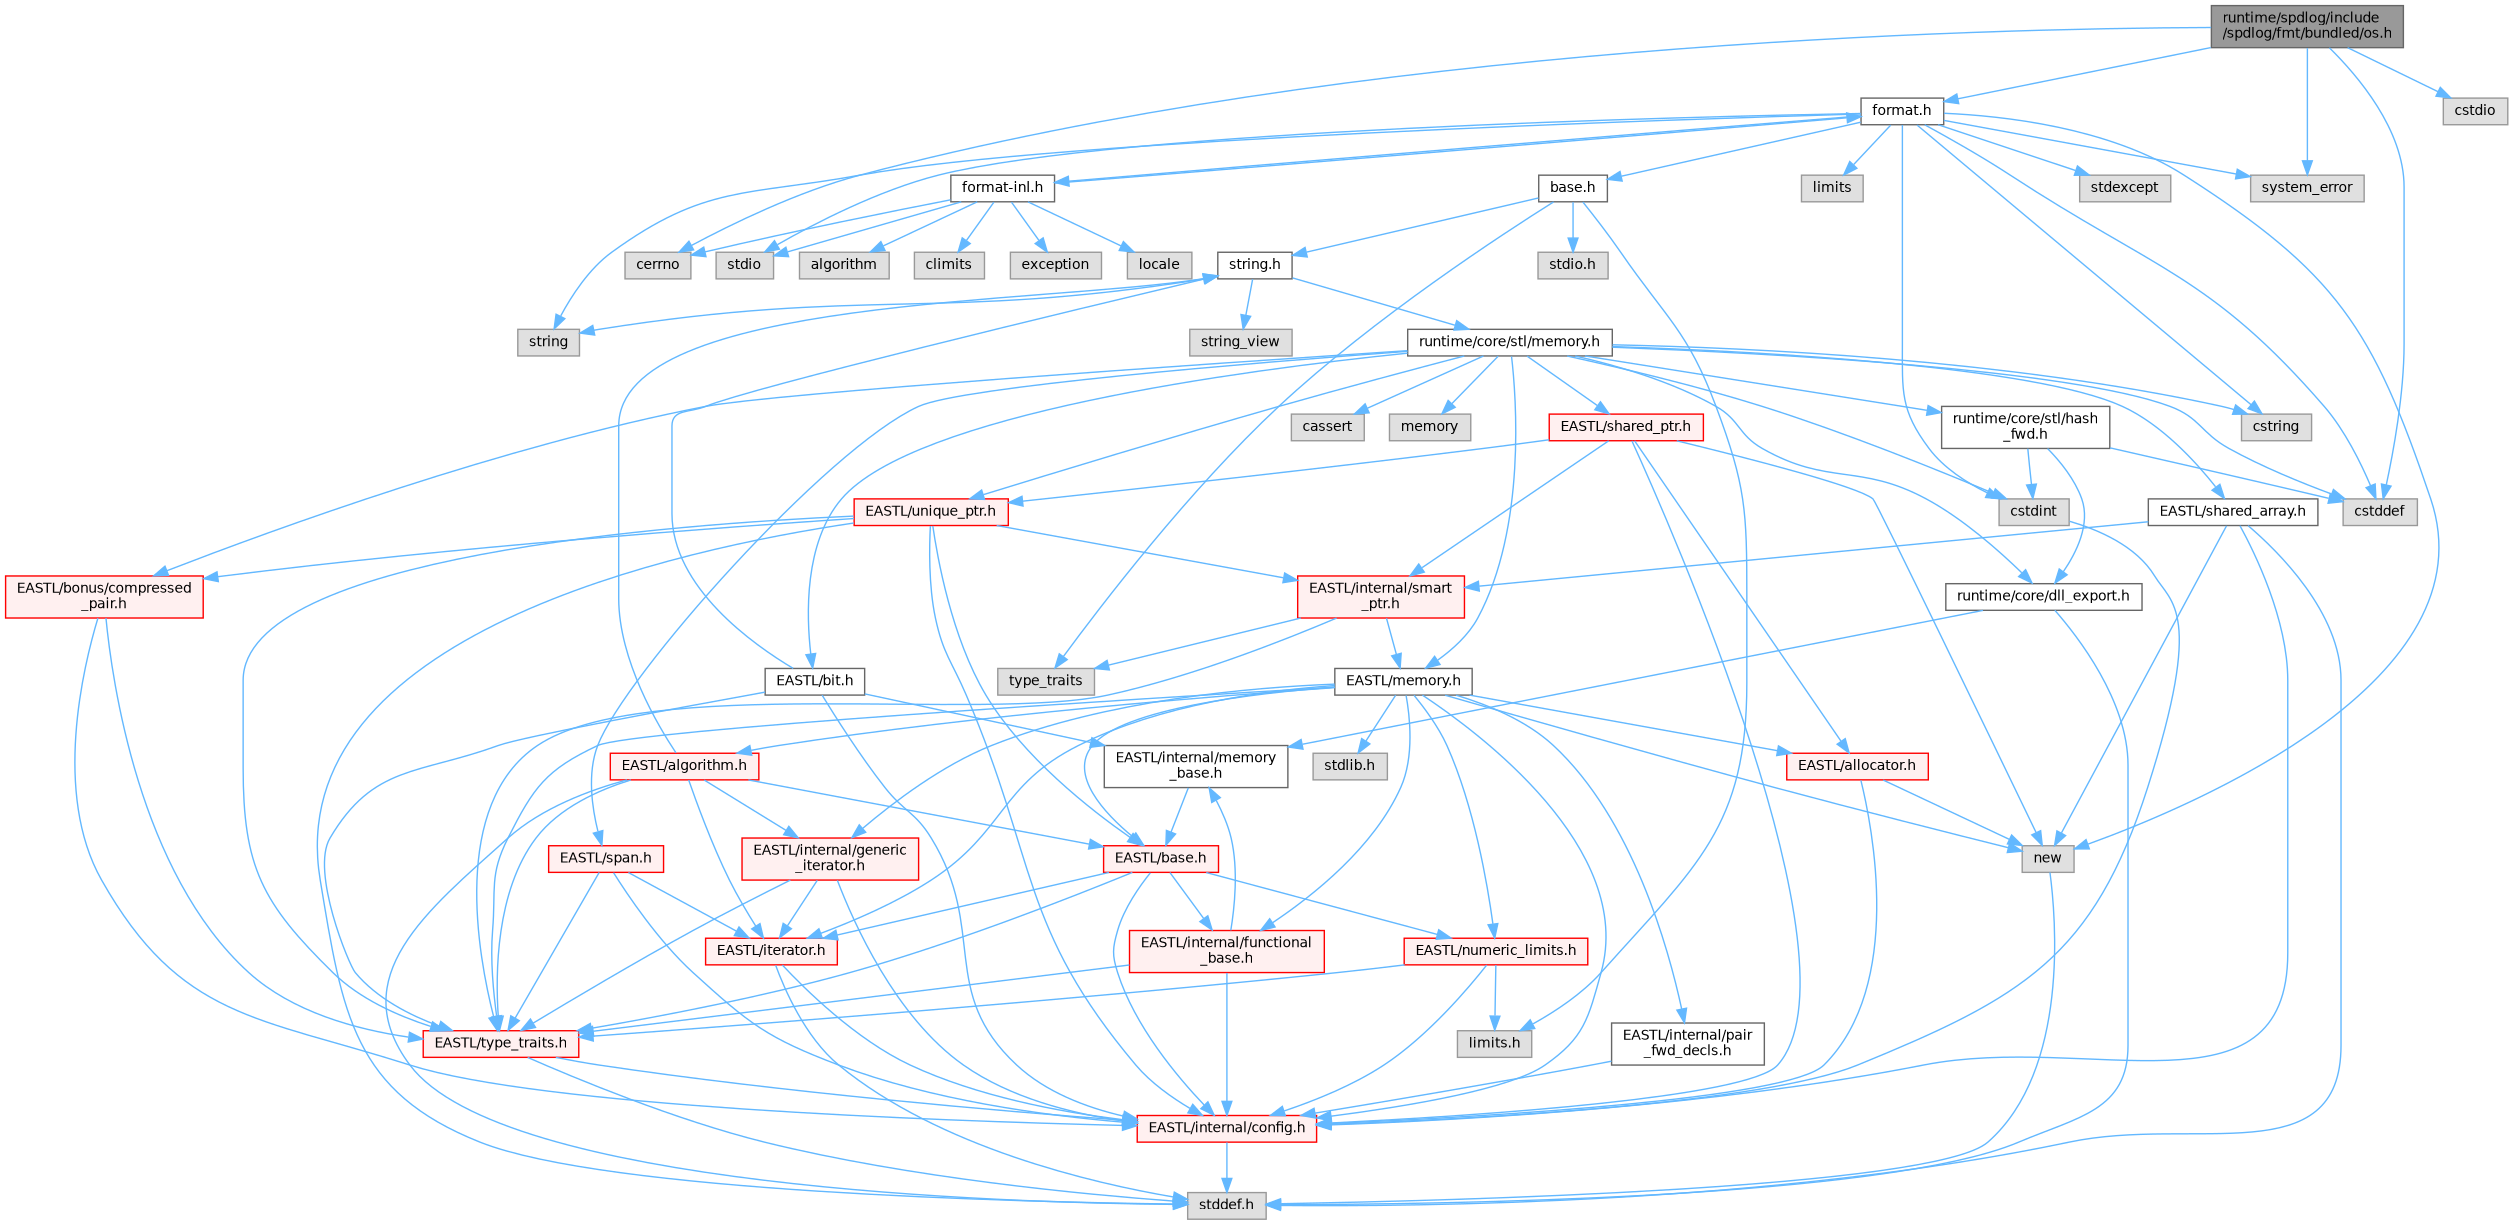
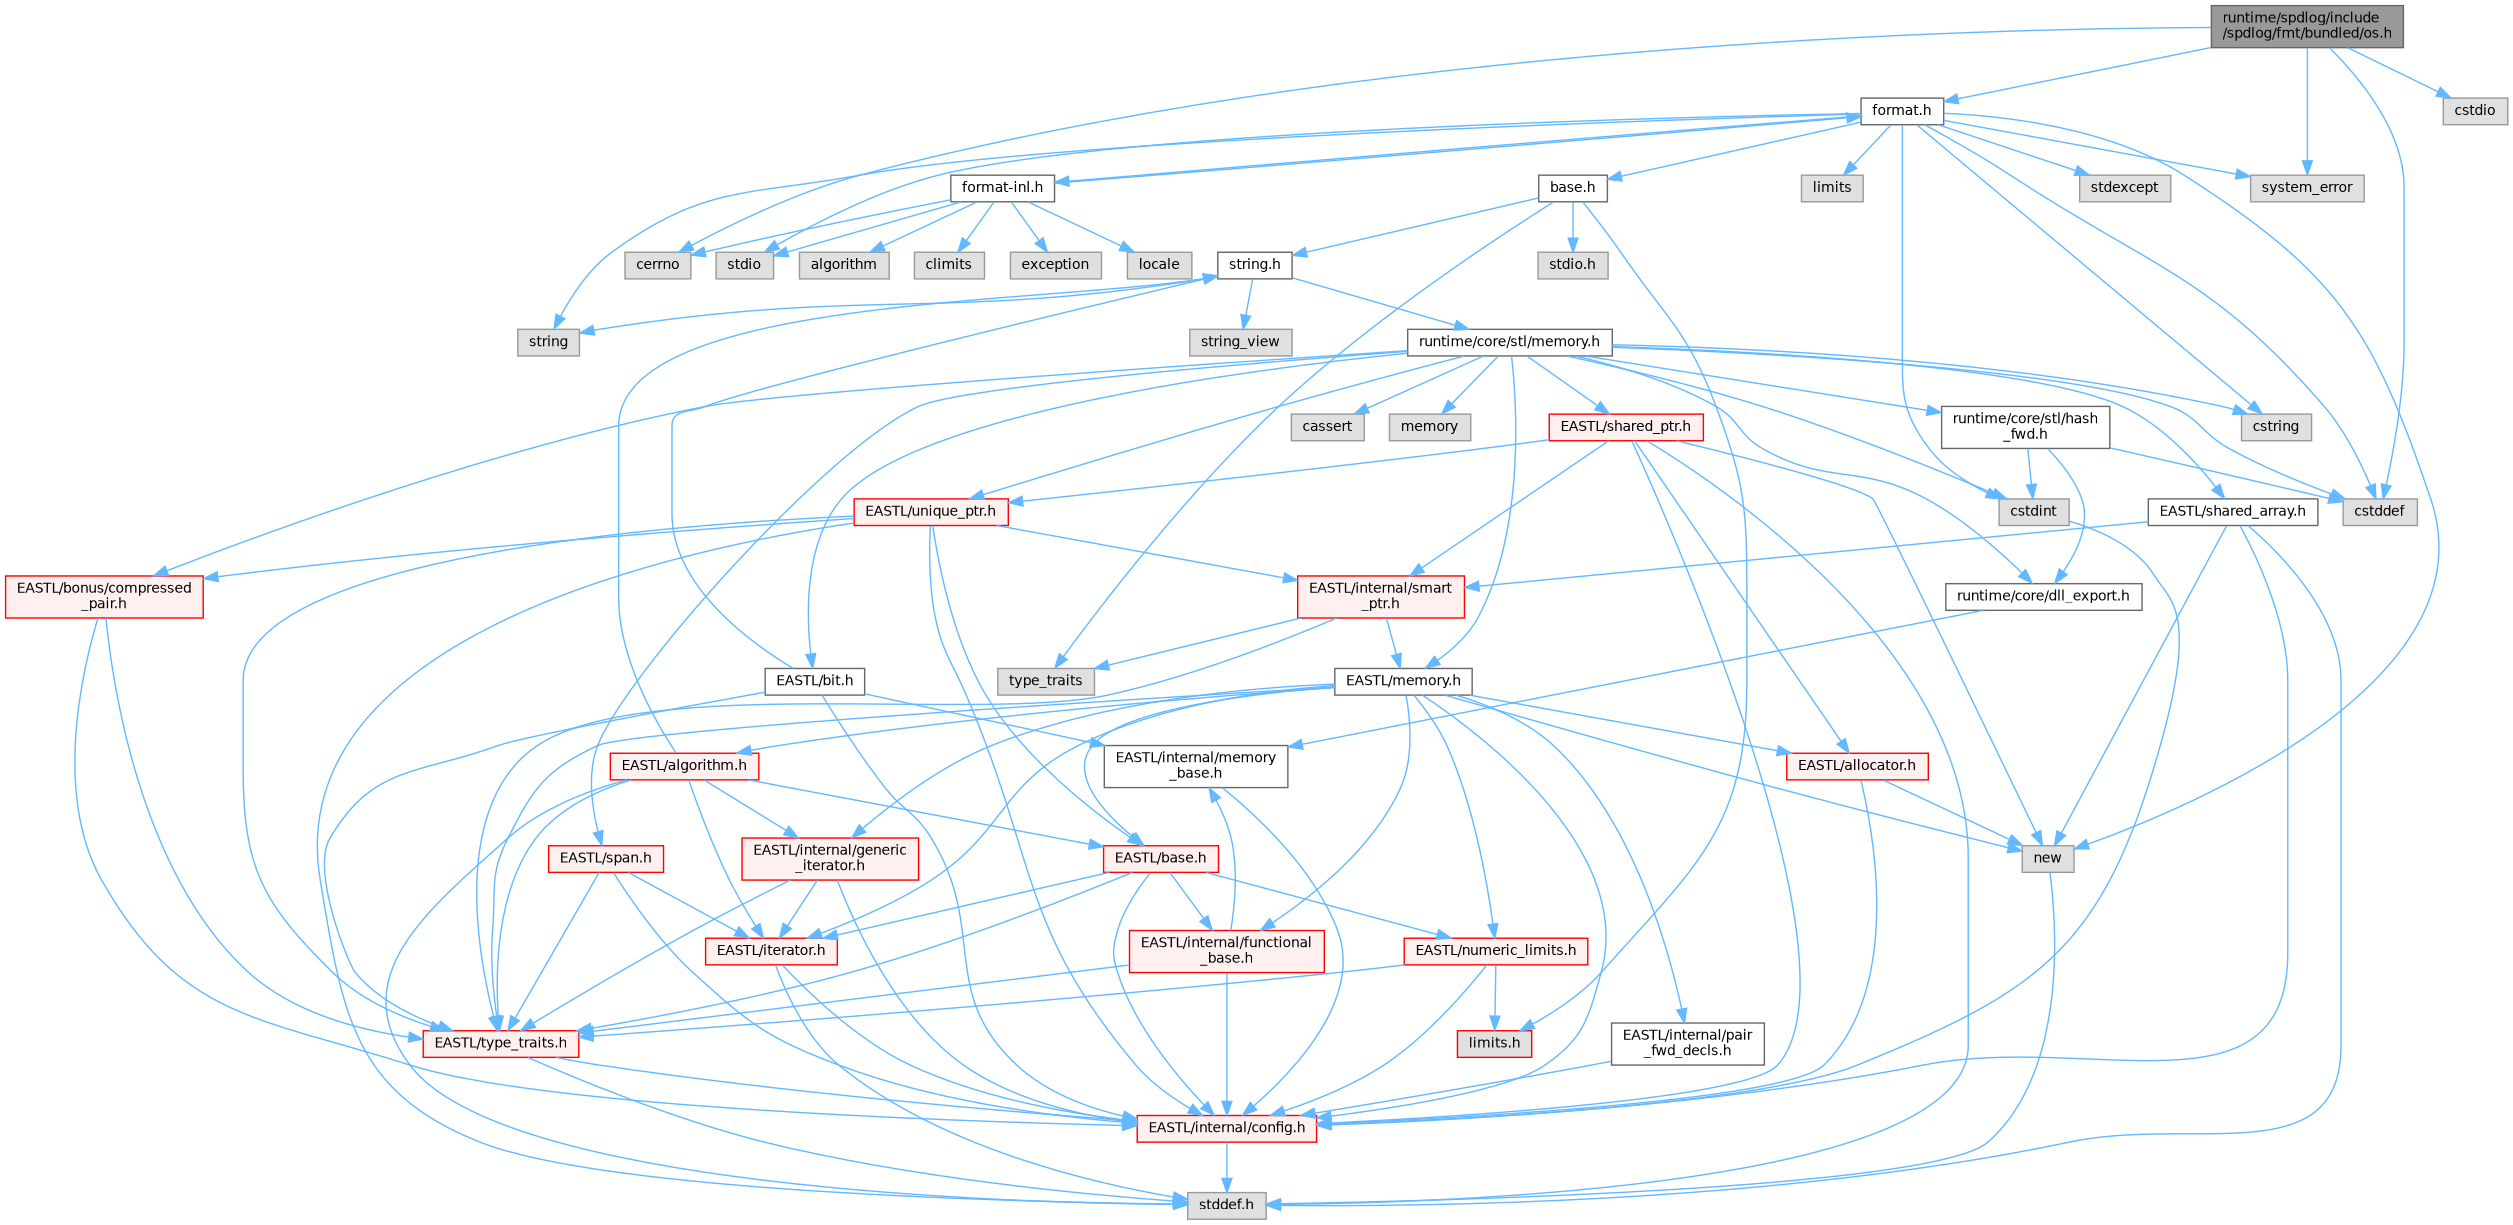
(1350, 767) -> none
(1180, 810) -> (1340, 940)
(1495, 1044) -> (1495, 1044)
(2021, 1141) -> (1968, 1045)
